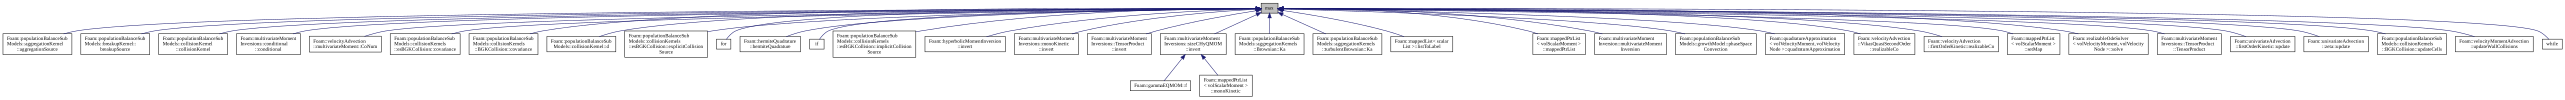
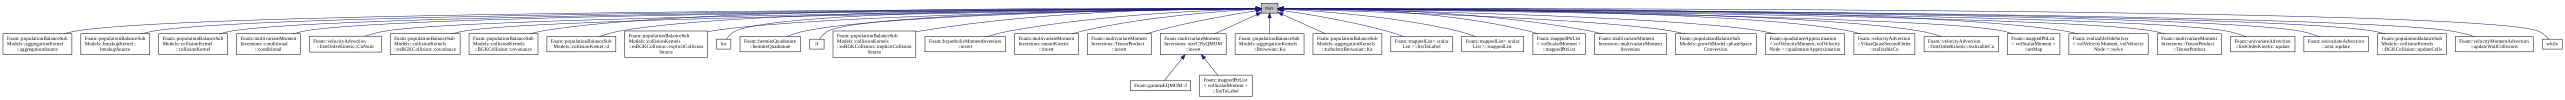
(345, 44) -> (345, 44)
none -> (1493, 44)
(1226, 86) -> (1226, 86)
